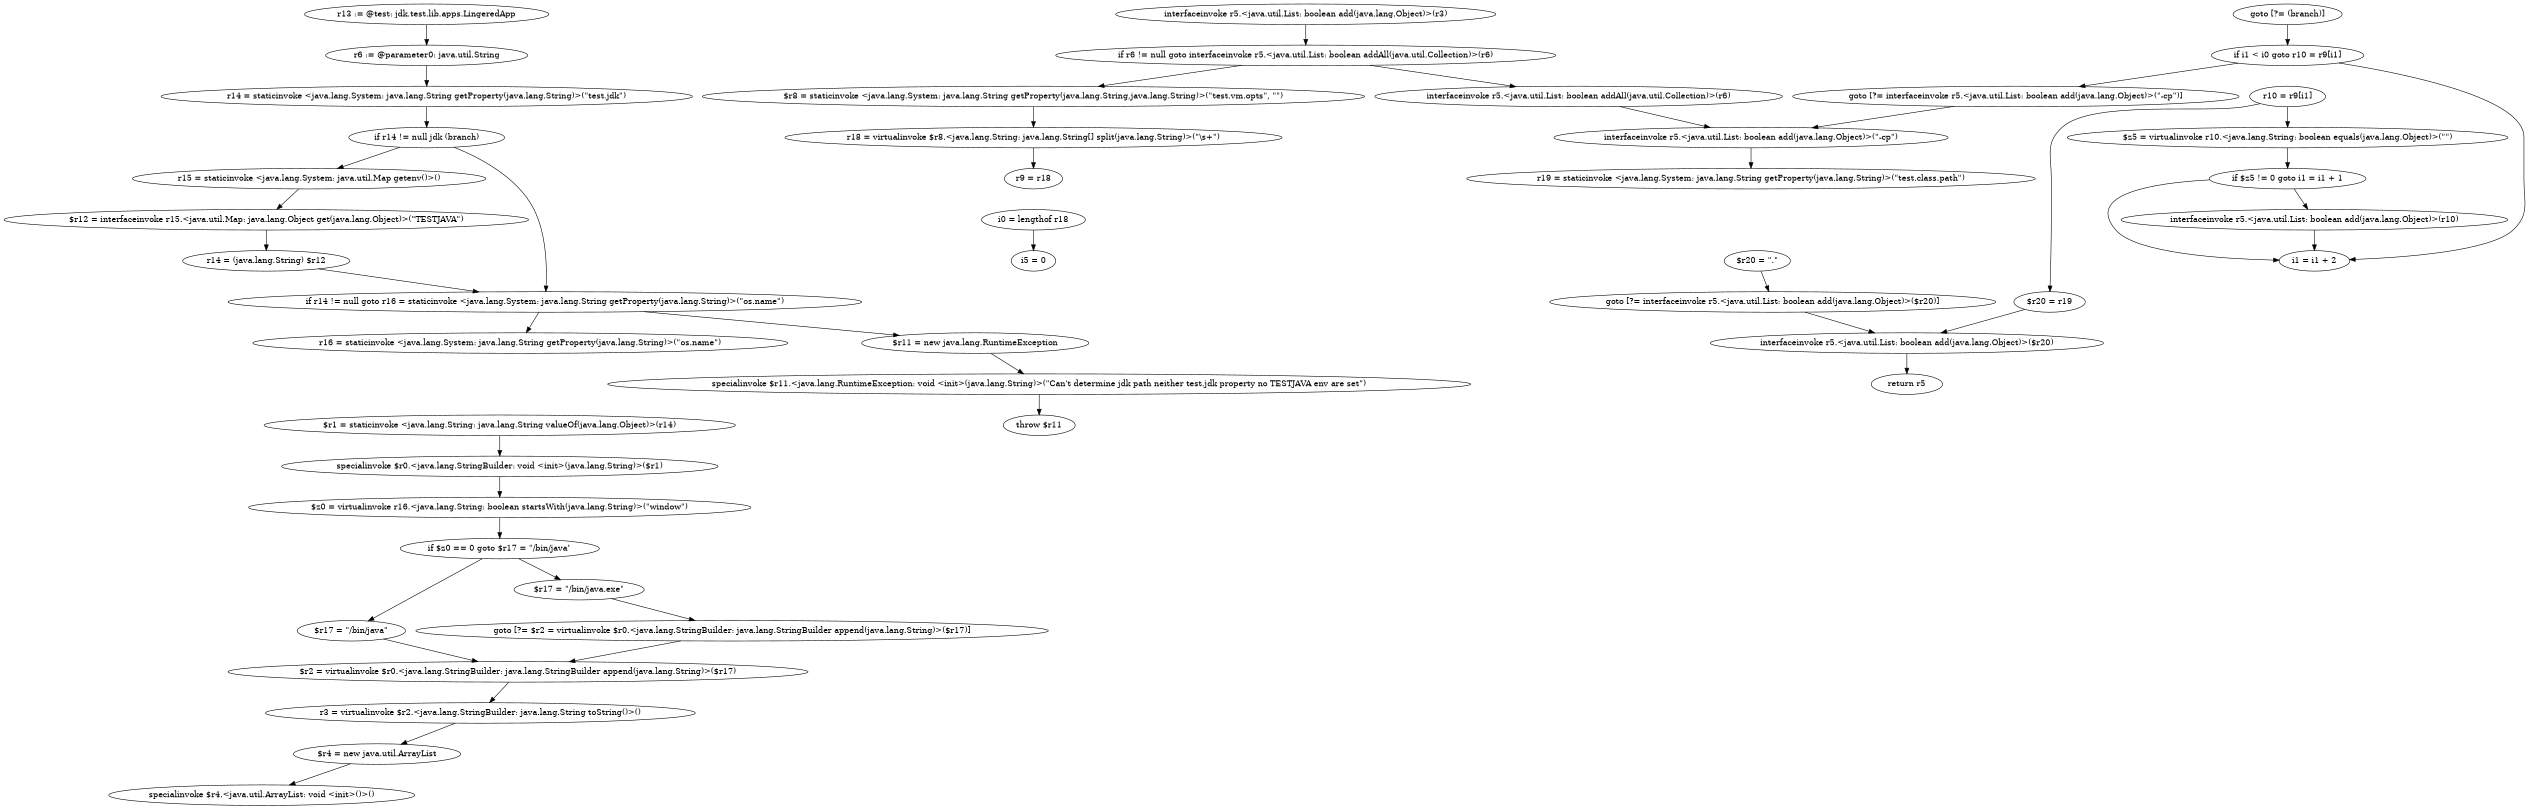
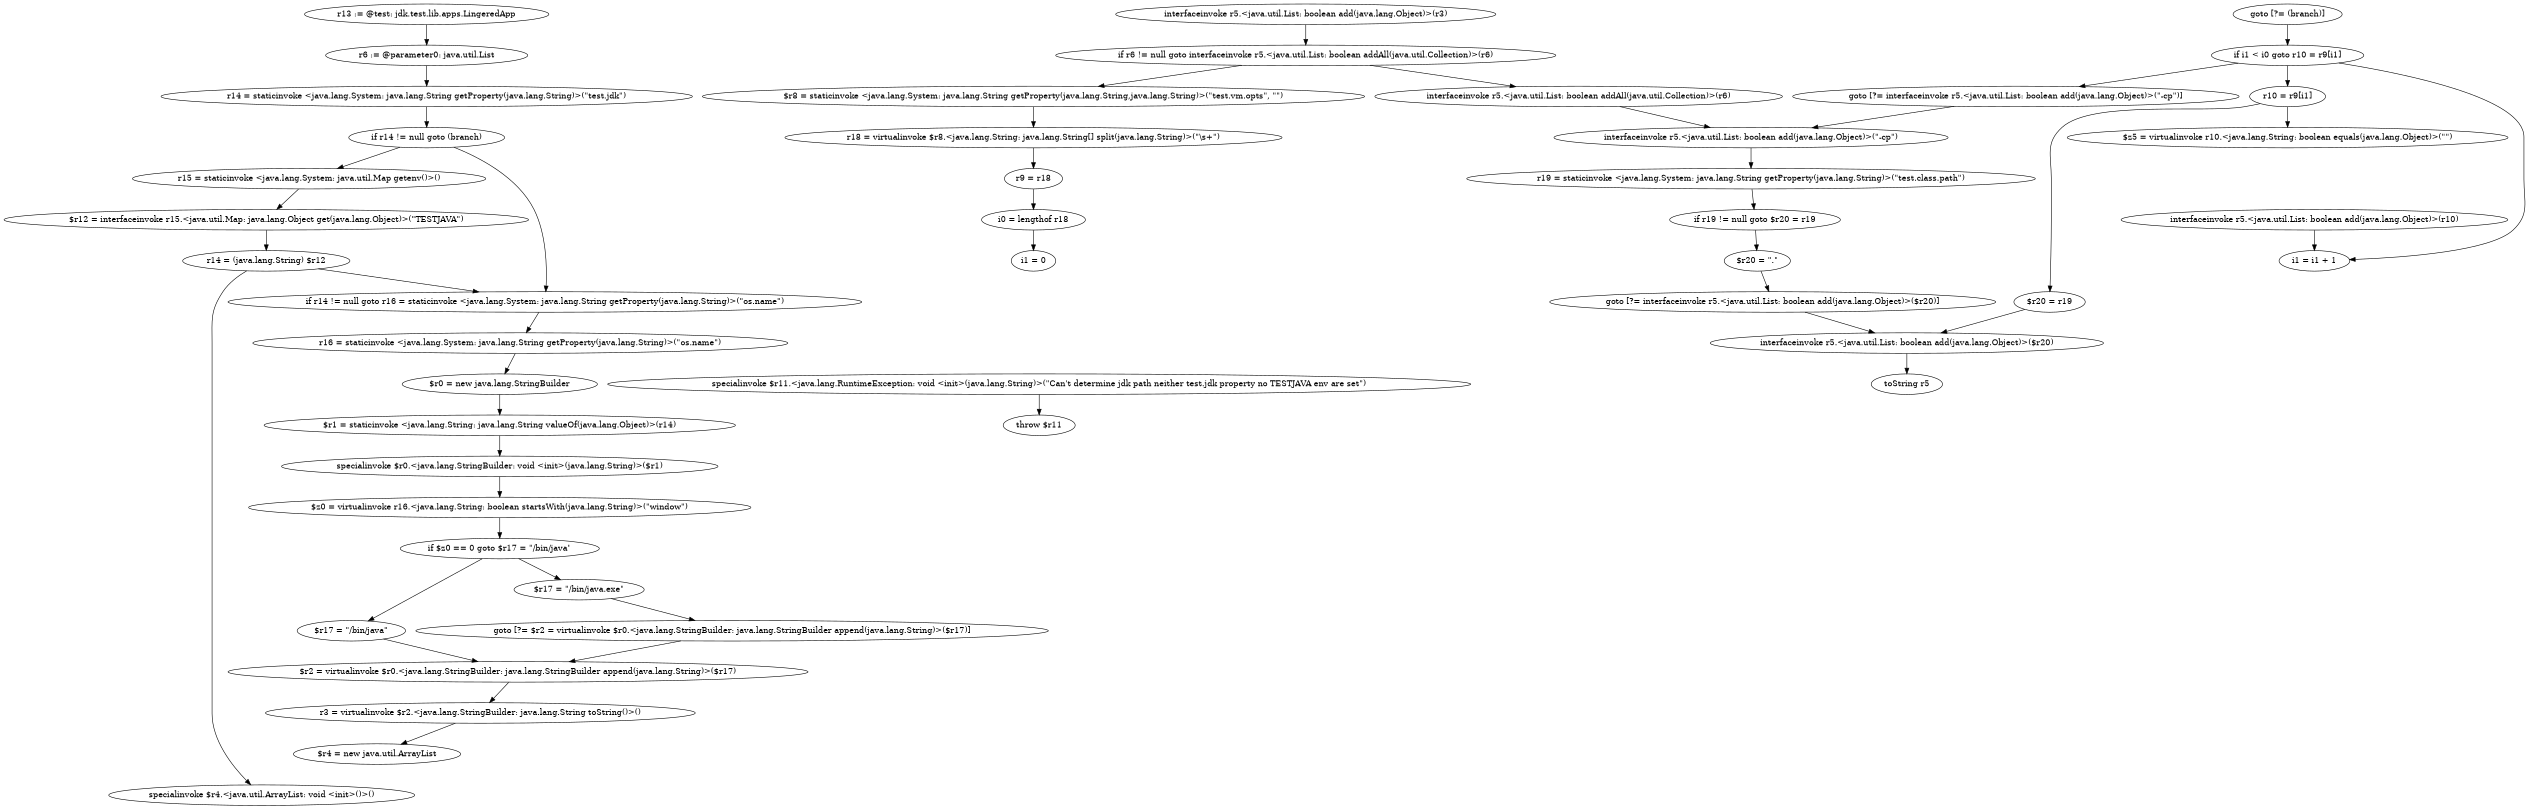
(427, 55) -> (427, 55)
none -> (2288, 73)
(427, 138) -> (427, 138)
(2288, 179) -> none
none -> (1033, 196)
none -> (1755, 220)
(1033, 261) -> (1033, 261)
(2314, 261) -> (2314, 261)
(975, 343) -> none
none -> (500, 384)
(1907, 384) -> (1907, 384)
(323, 773) -> (212, 524)
